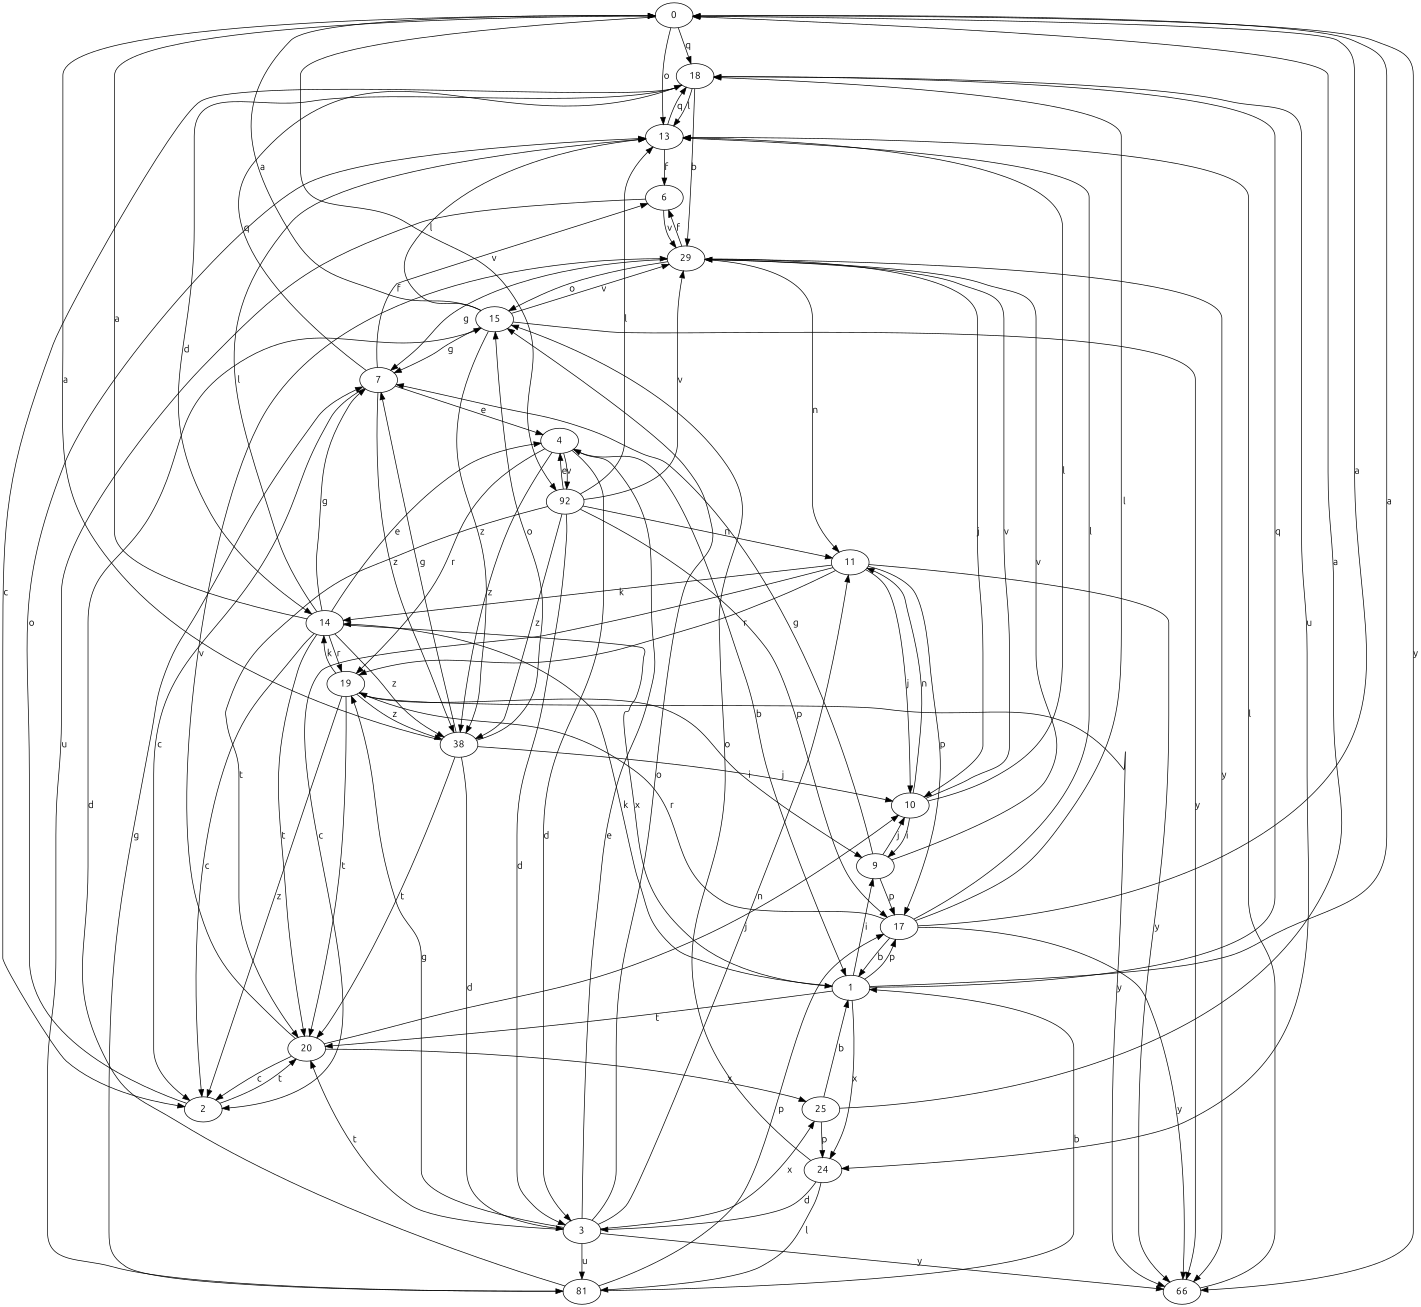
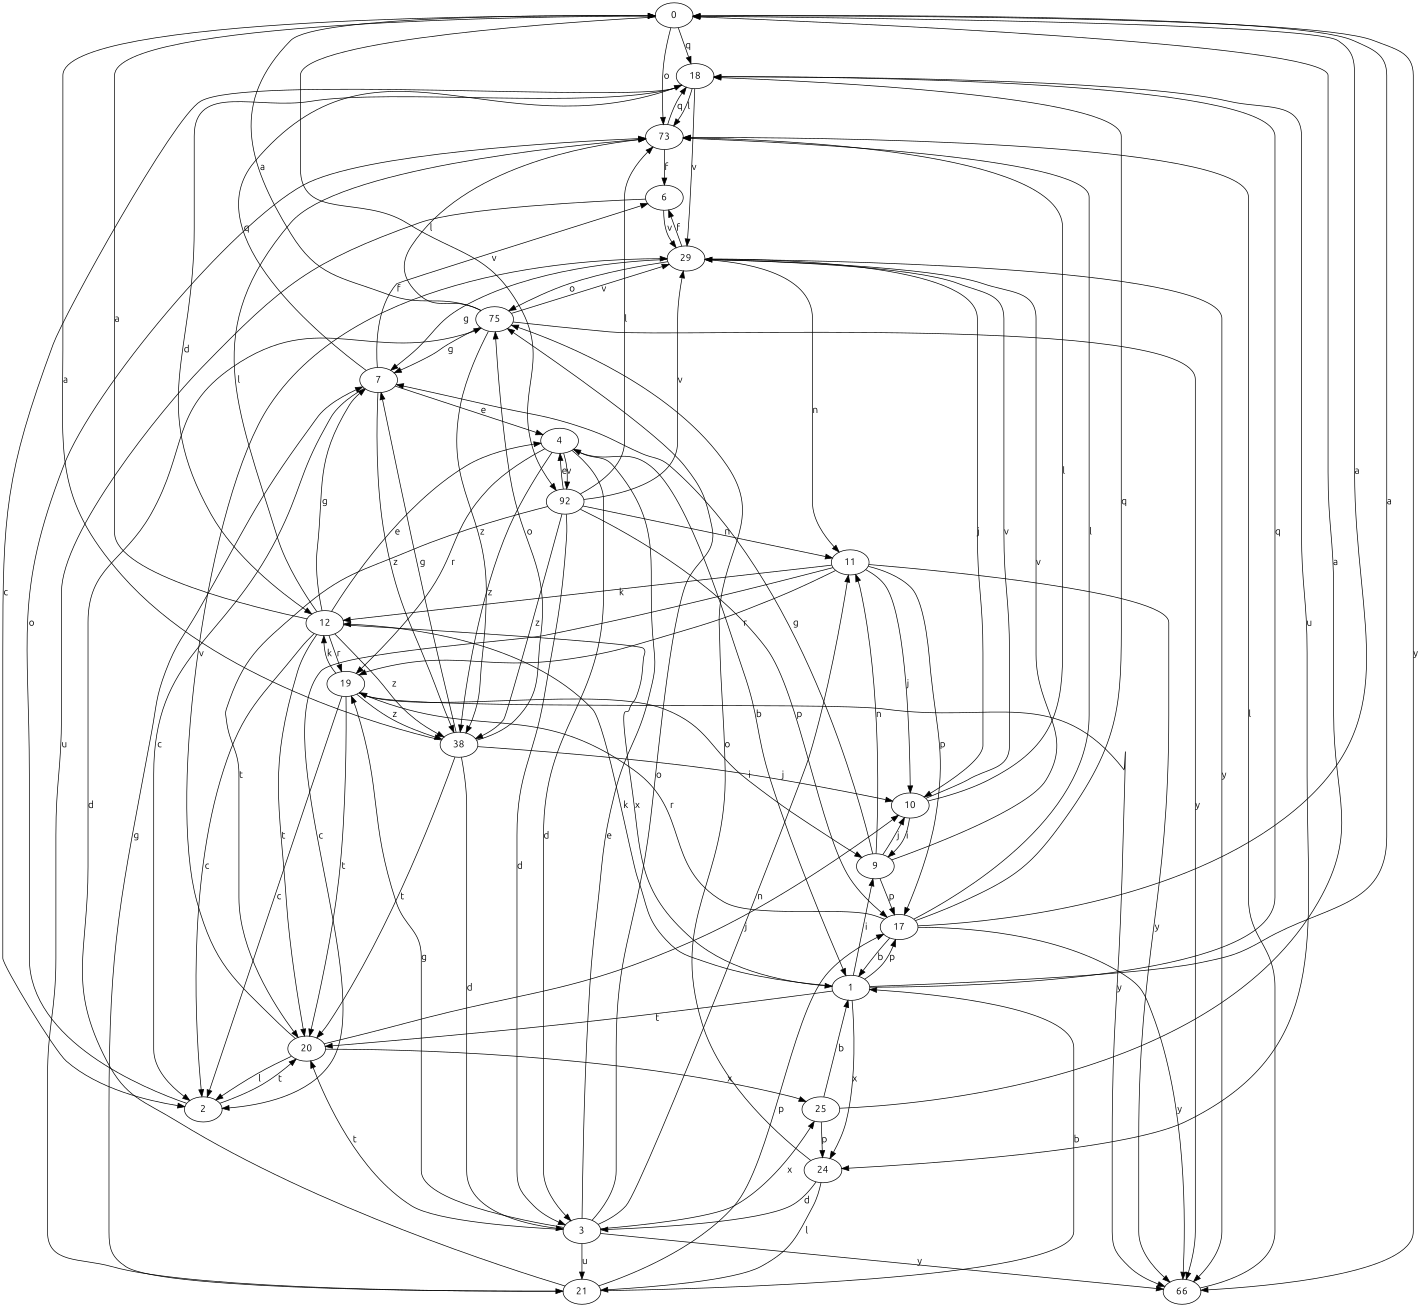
(664, 137) -> (664, 137)
(694, 167) -> (694, 167)
(495, 319) -> (495, 319)
(1124, 502) -> (1124, 502)
(325, 623) -> (325, 623)
(920, 674) -> (876, 717)
(279, 897) -> (279, 897)
(260, 1079) -> (260, 1079)
(582, 1292) -> (582, 1292)
